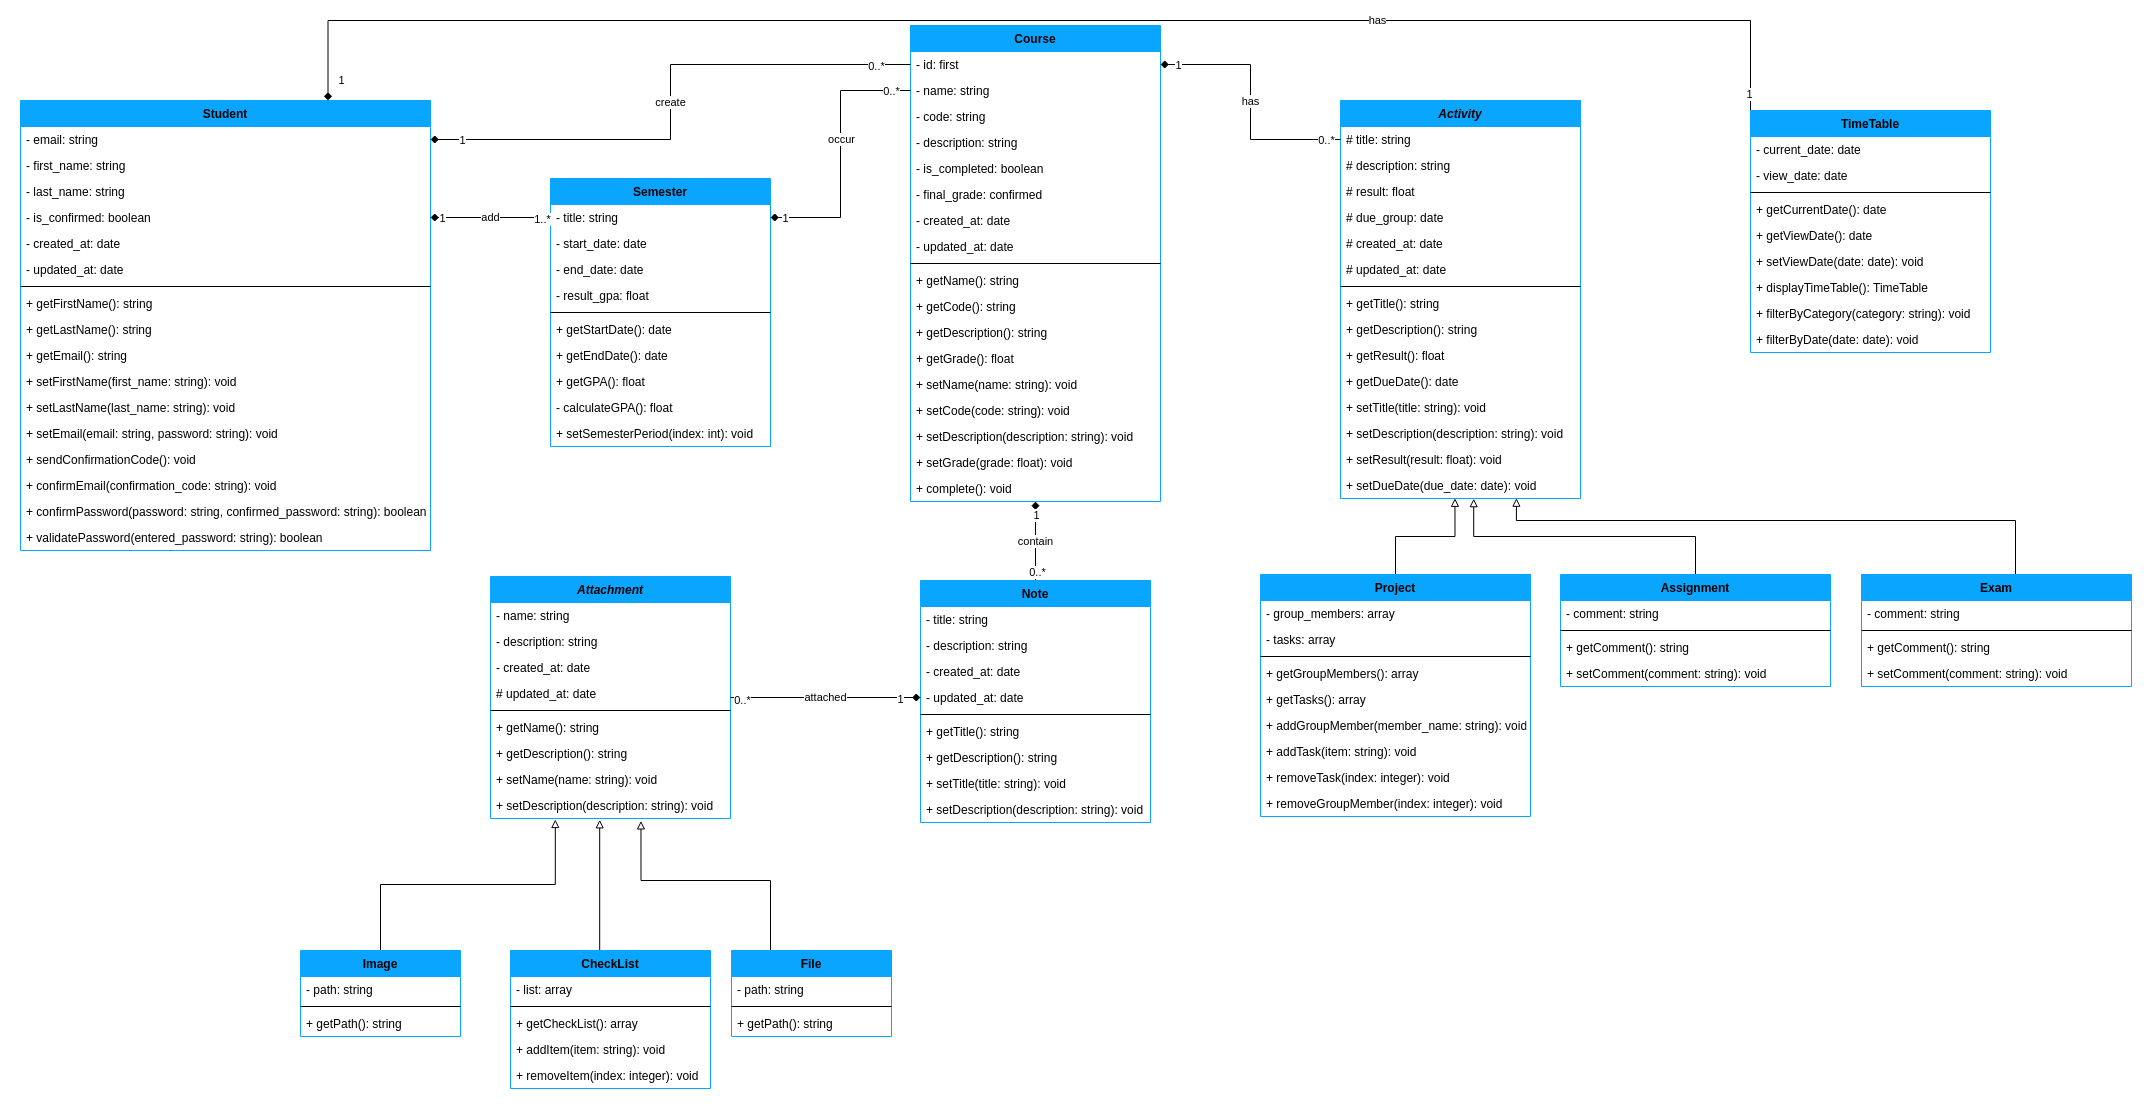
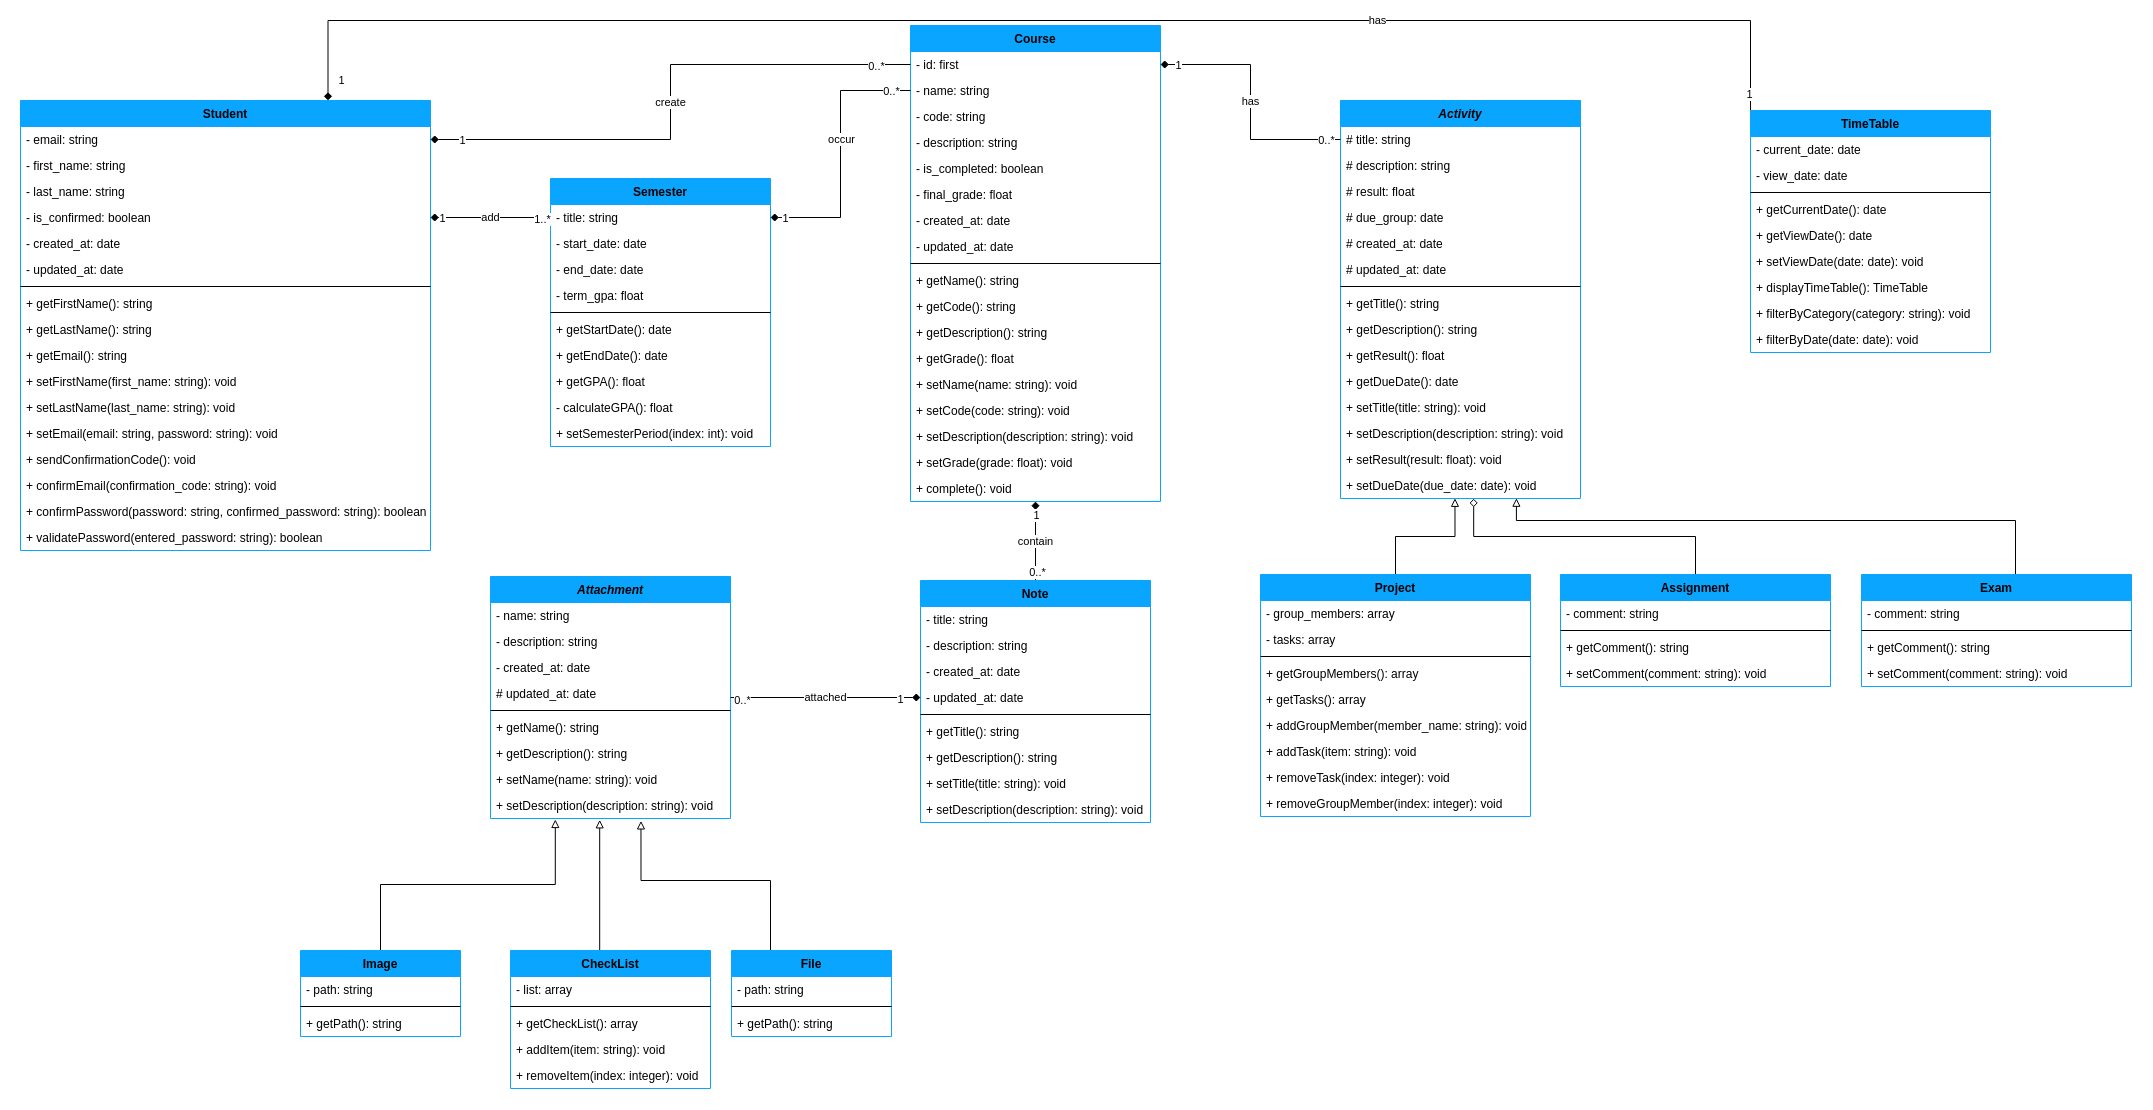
(987, 195) -> (974, 195)
(612, 296) -> (607, 296)
(1474, 508) -> (1474, 507)
